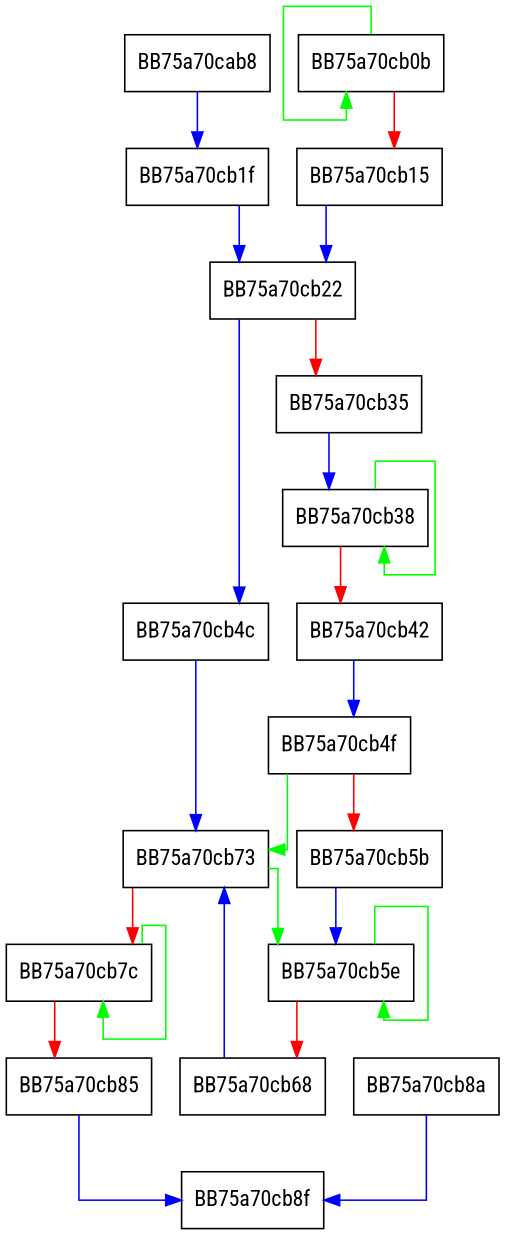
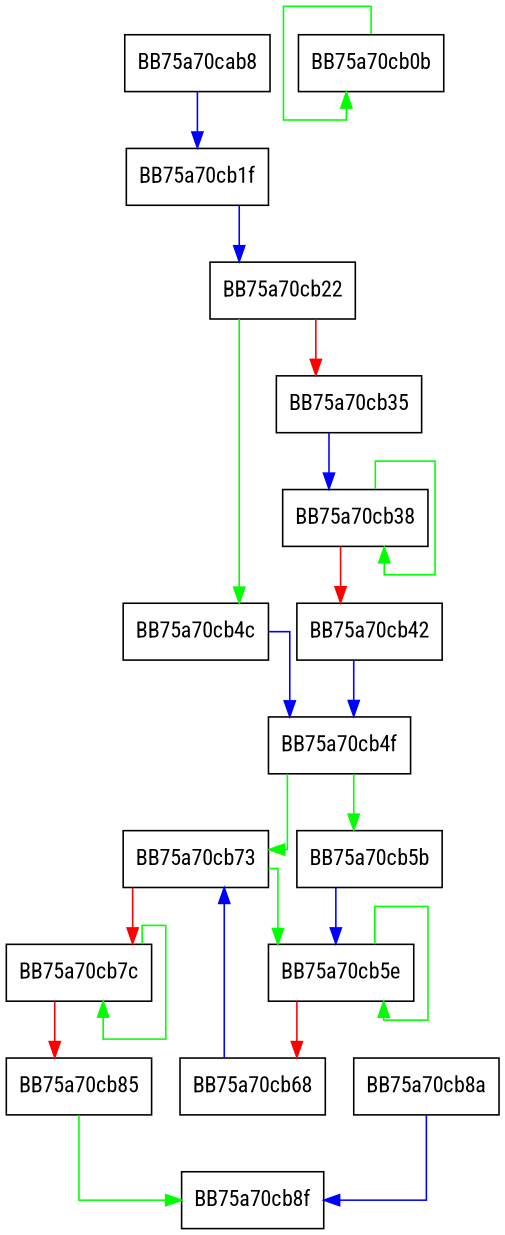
(370, 177) -> none
(239, 453) -> (239, 453)
(196, 738) -> (290, 656)
(354, 794) -> (354, 794)
(80, 1200) -> (80, 1200)
